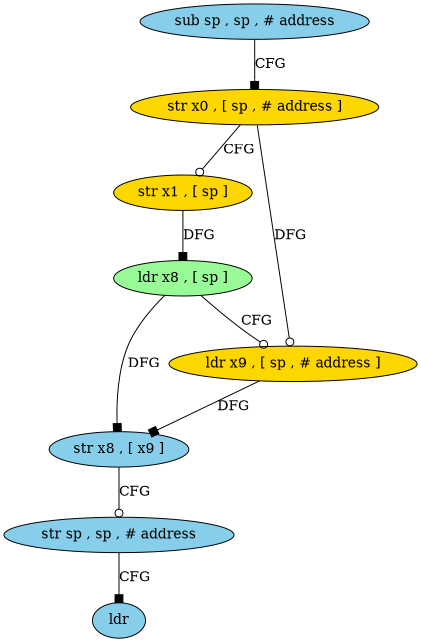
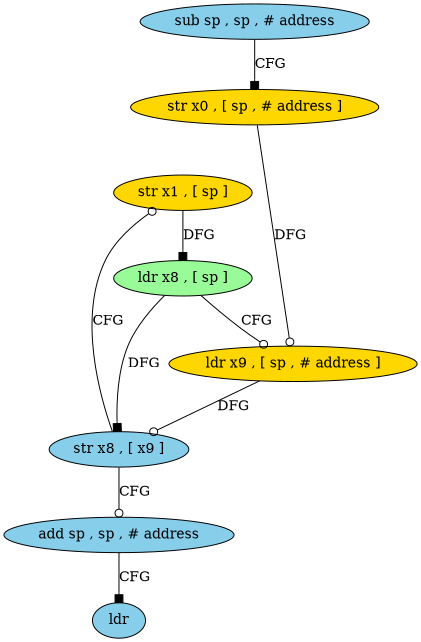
(221, 147) -> (93, 314)
(208, 405) -> (208, 405)
(119, 535) -> (119, 535)
